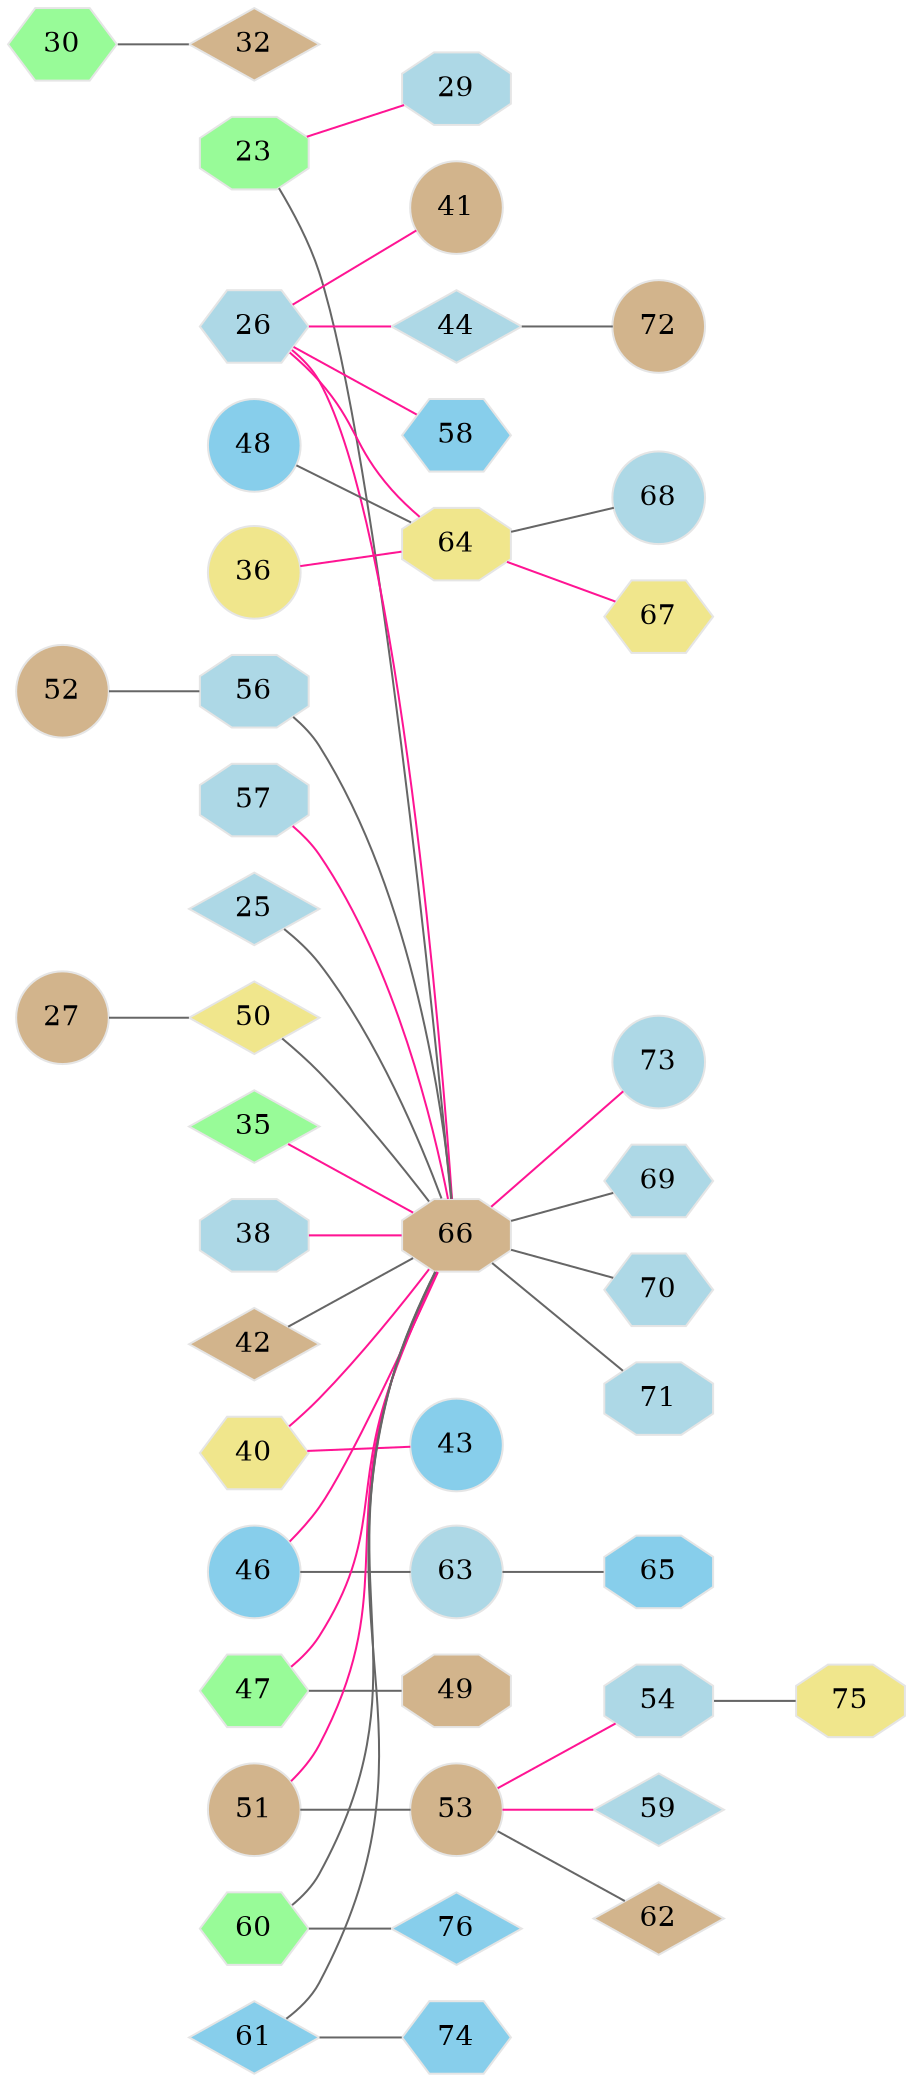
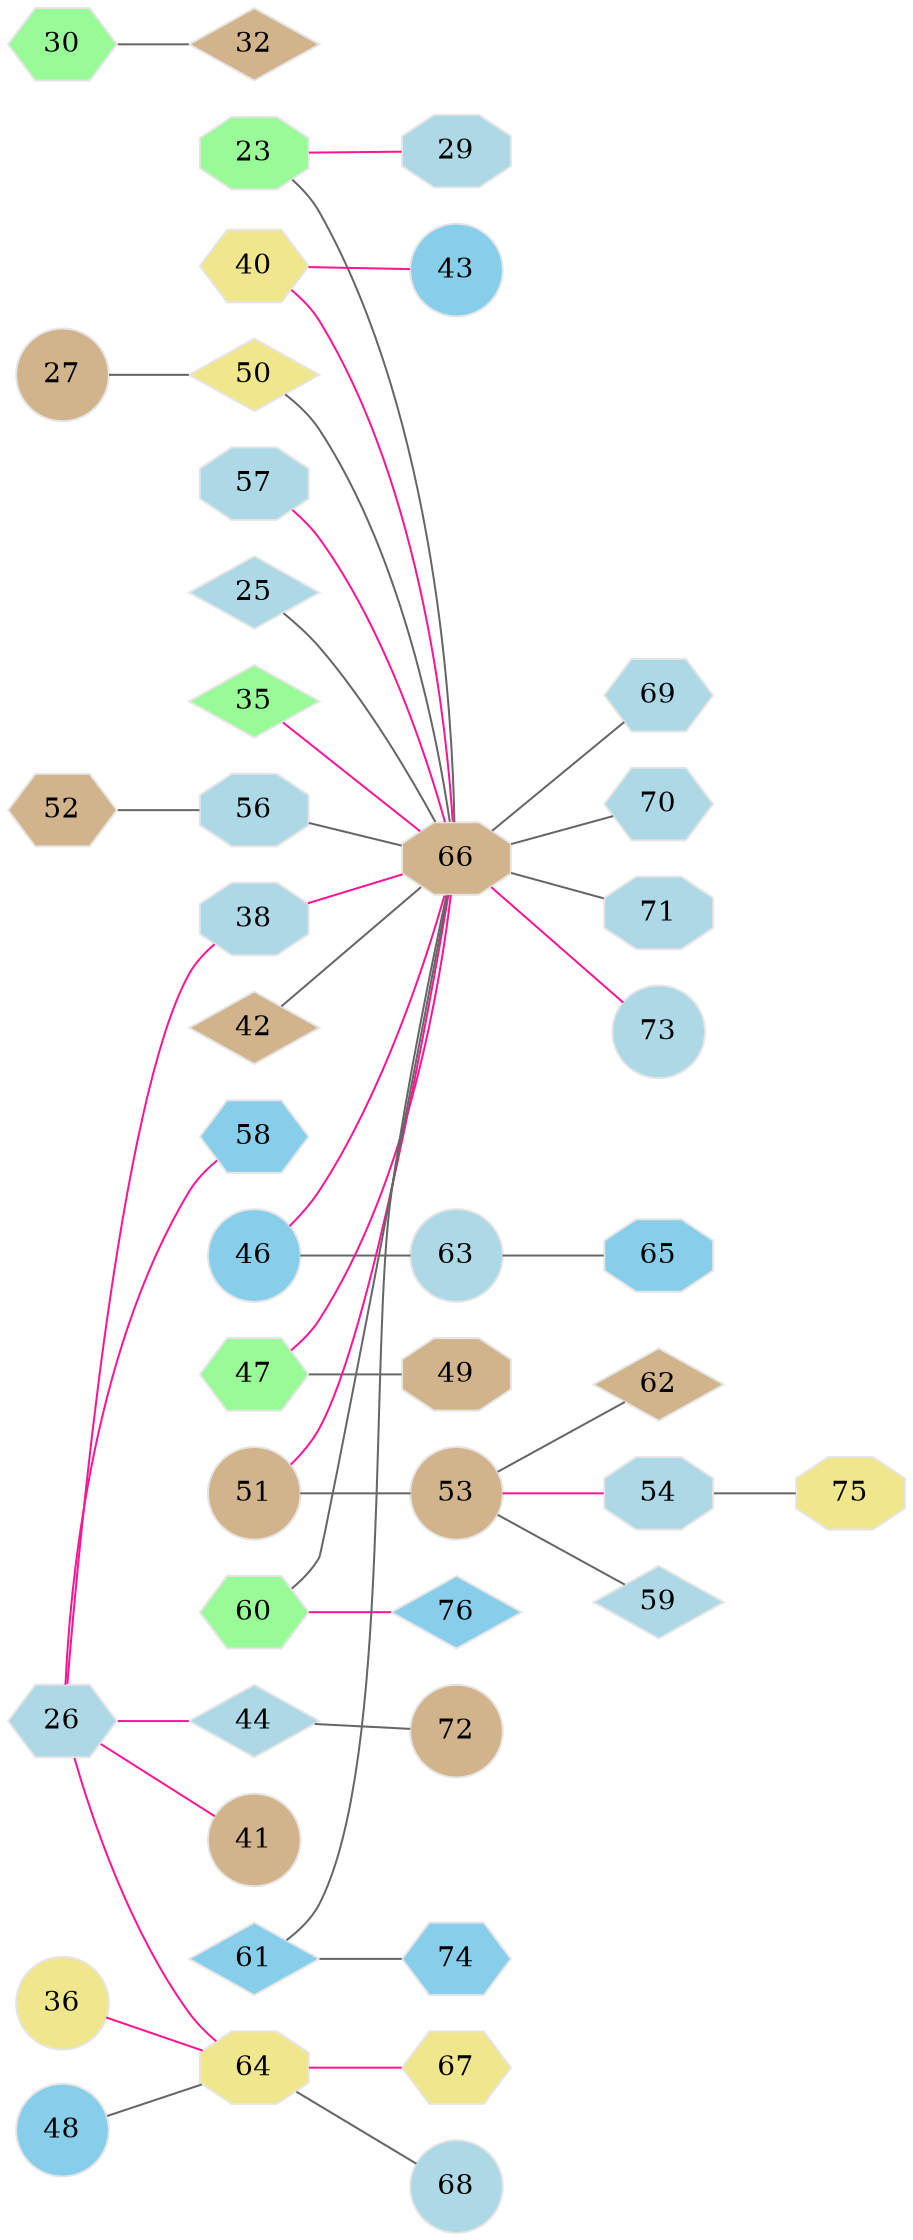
(62, 691) -> (62, 810)
(408, 765) -> (109, 1305)
(548, 1810) -> (561, 1550)
(356, 1929) -> (350, 1612)
